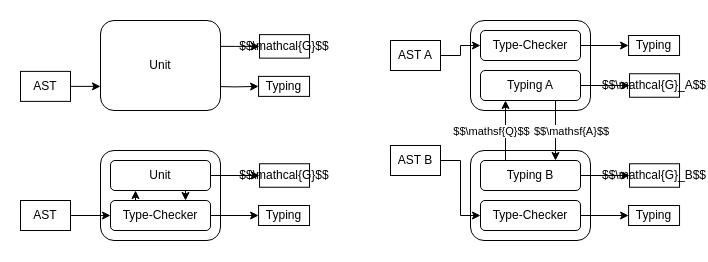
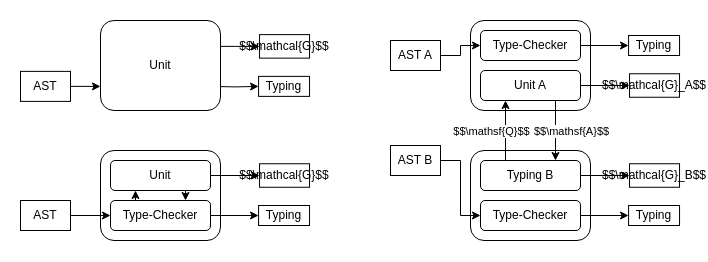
(531, 86) -> (531, 86)
